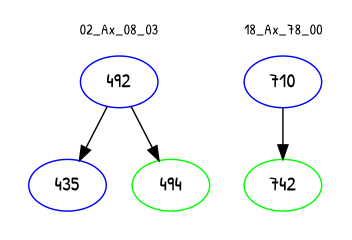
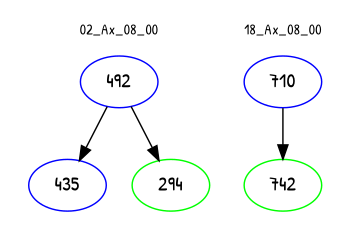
(119, 31) -> (119, 31)
(284, 31) -> (284, 31)
(171, 185) -> (171, 185)
